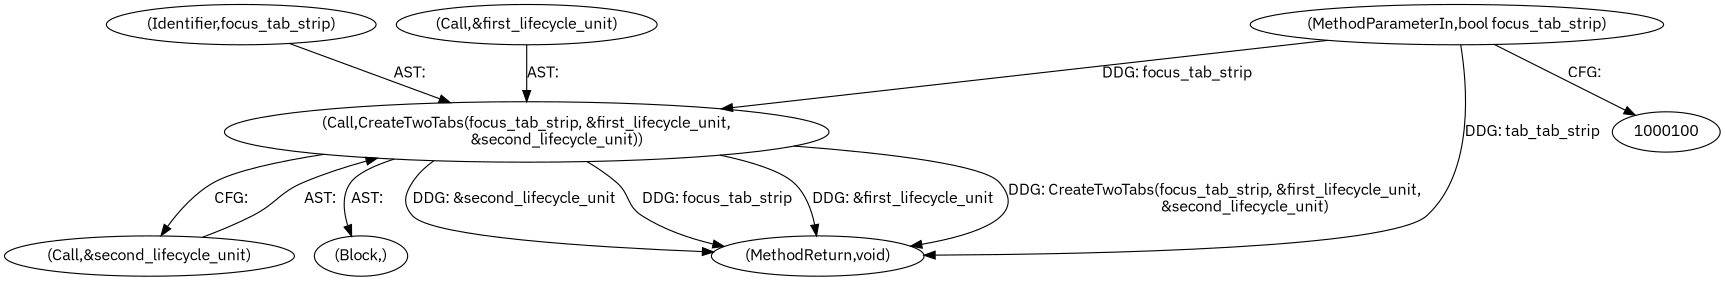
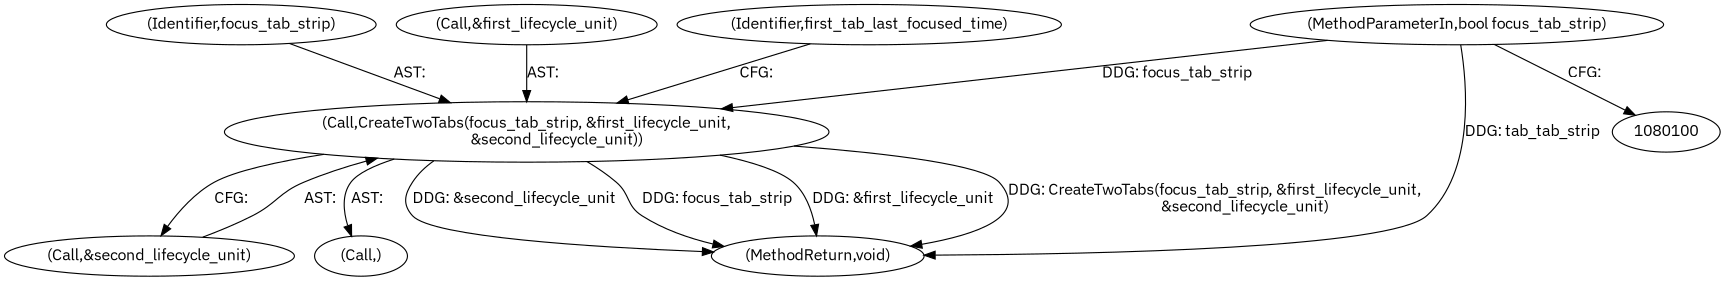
none -> (869, 25)
(1666, 132) -> (1666, 132)
(361, 256) -> (361, 256)
